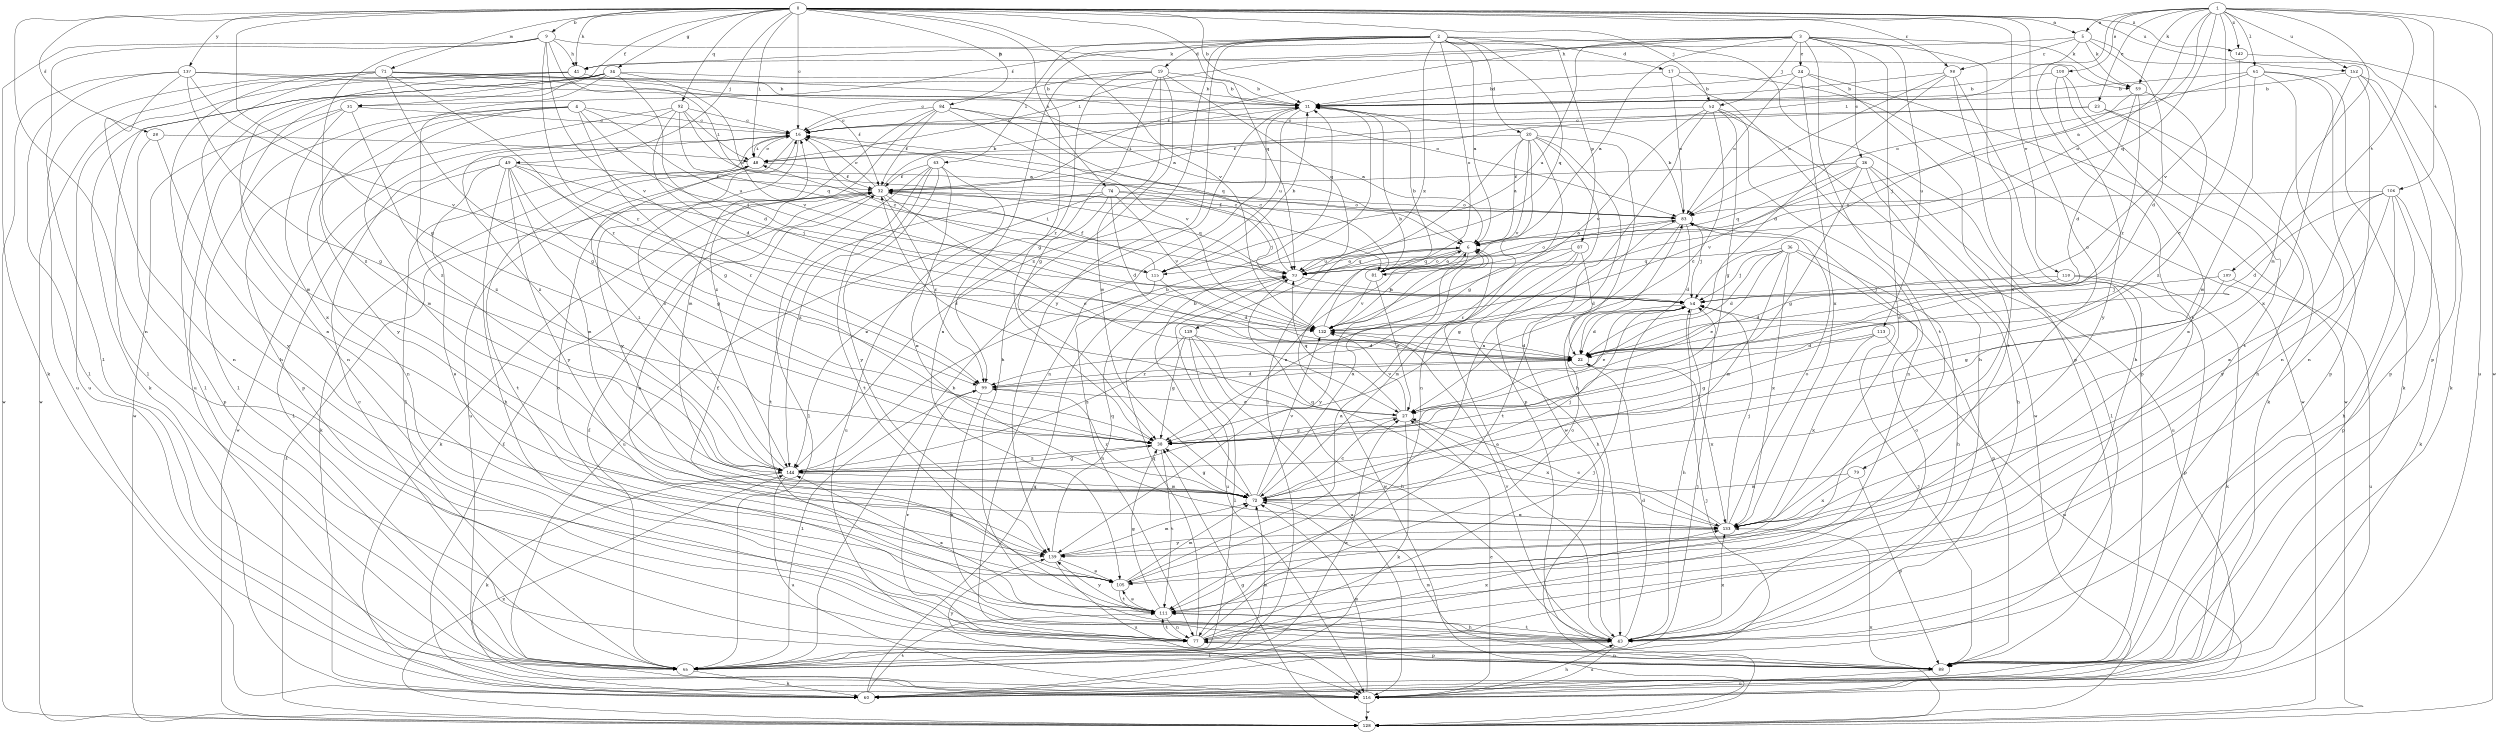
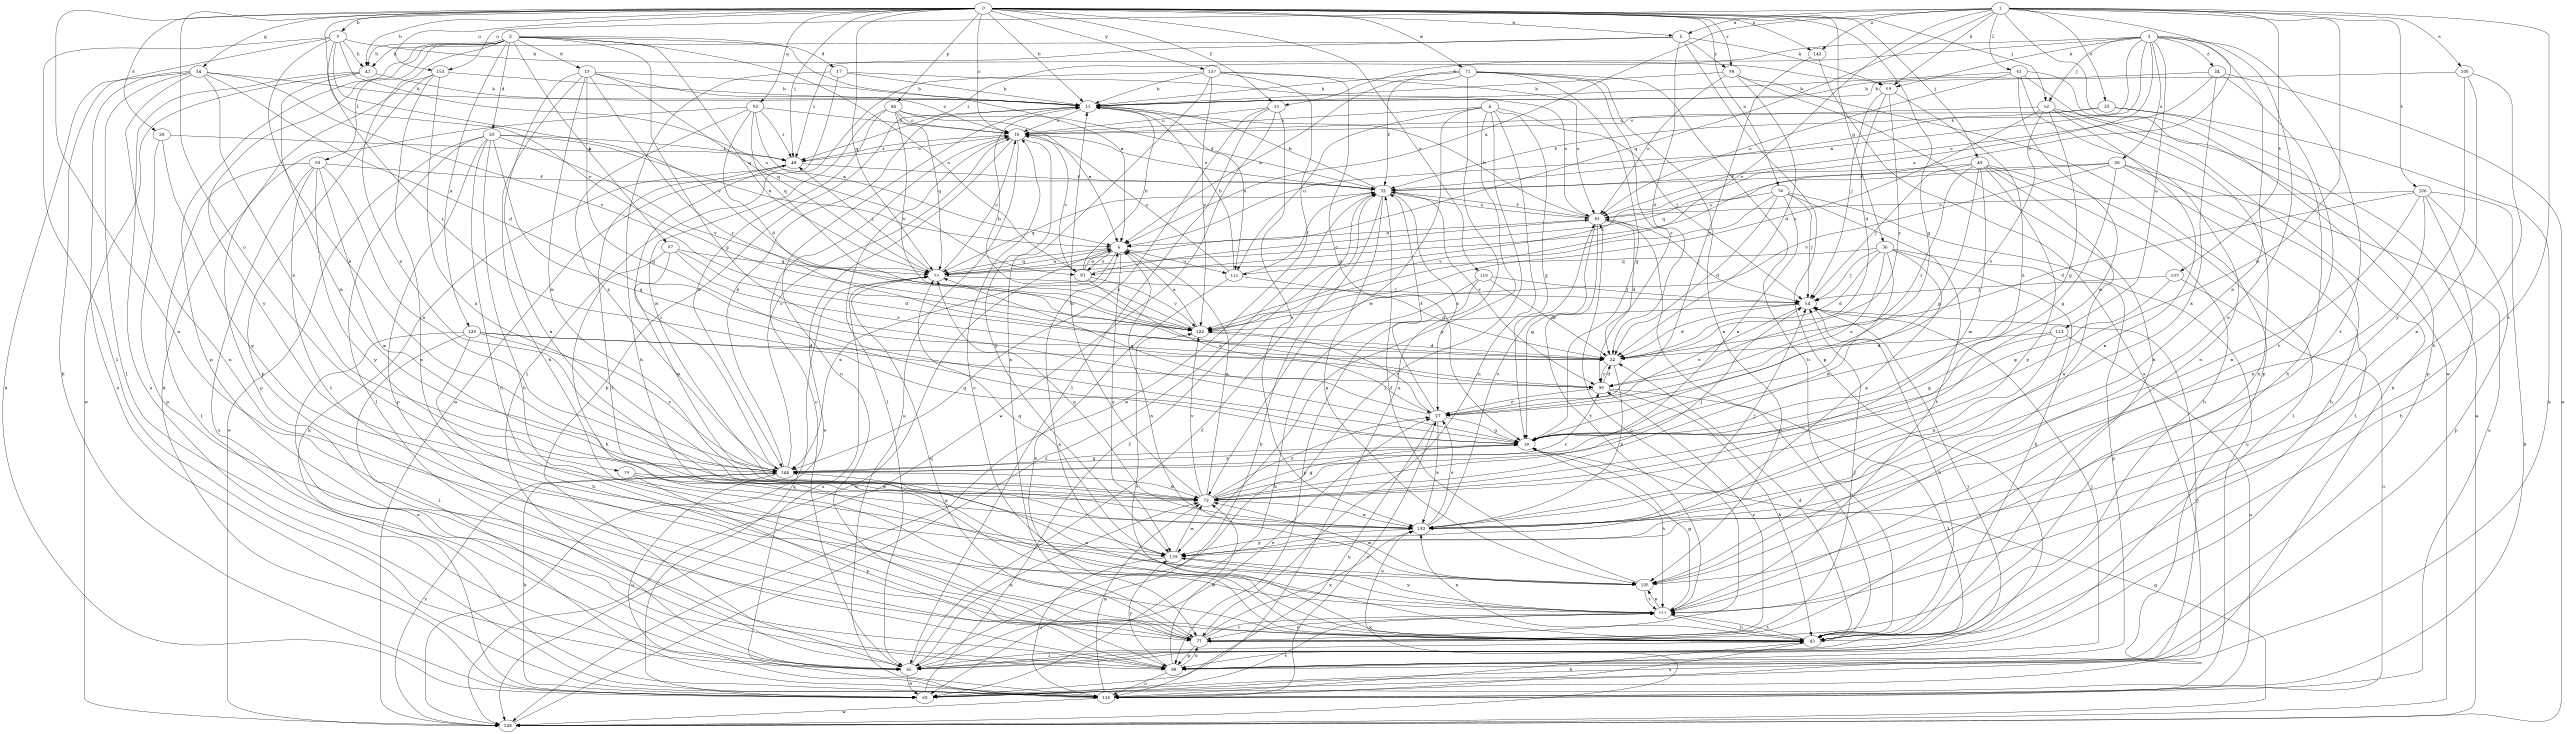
none -> (1766, 20)
